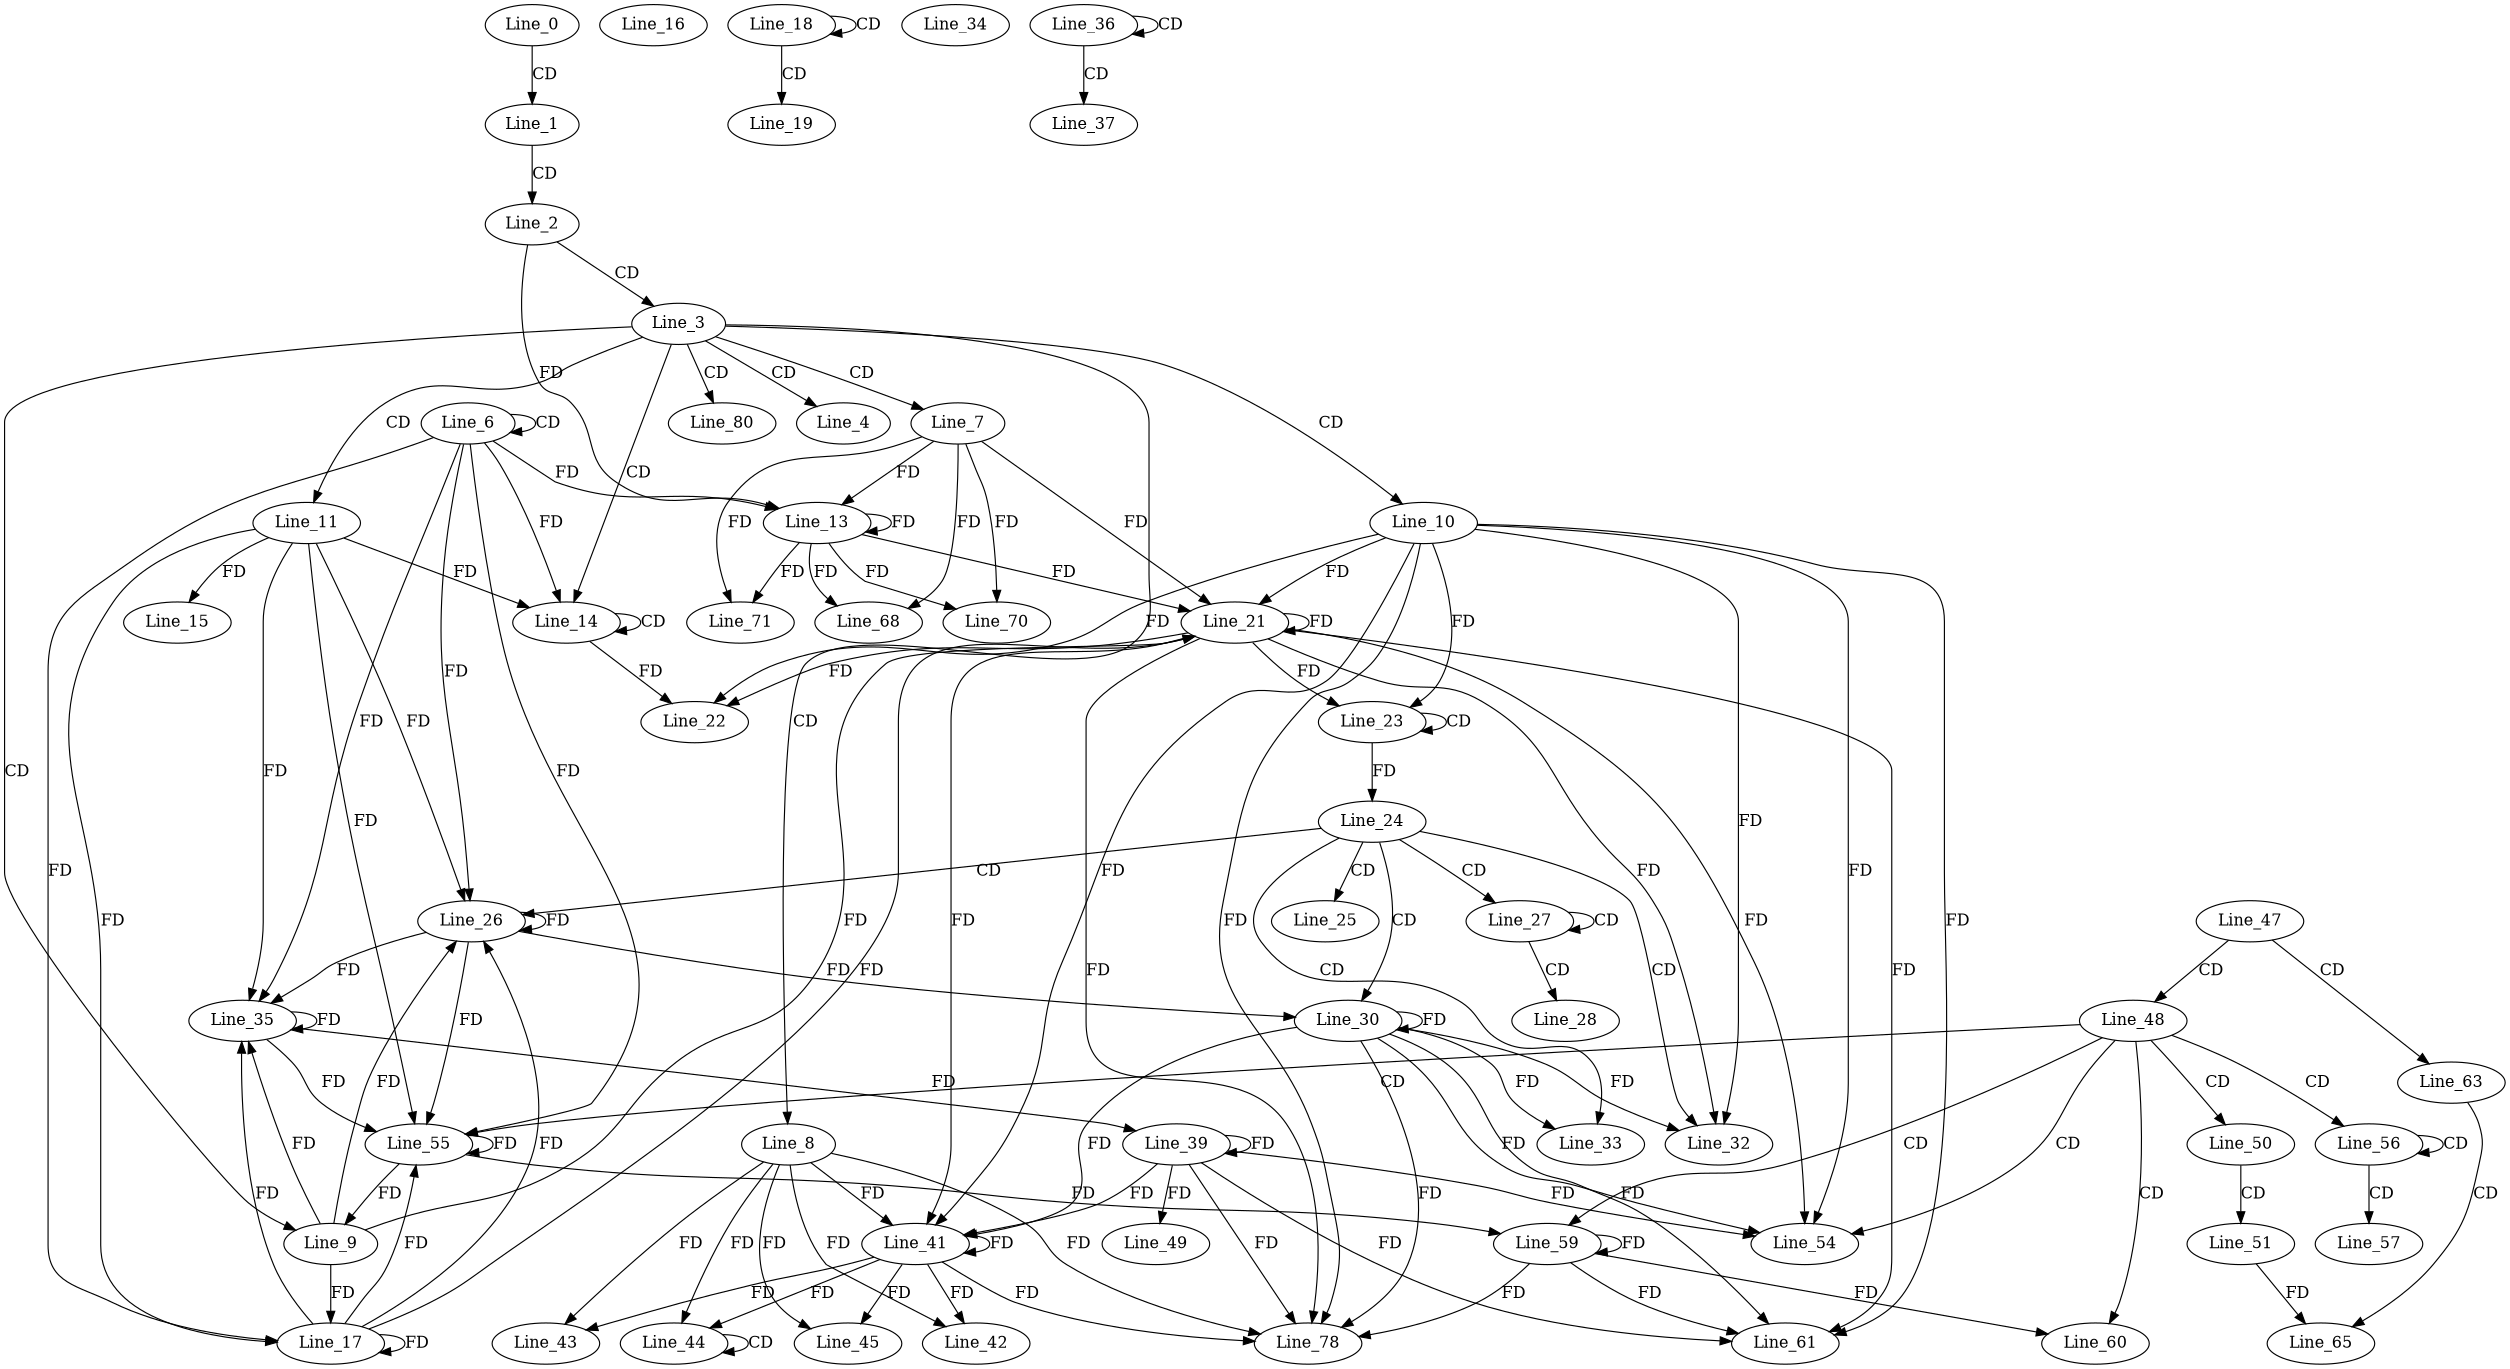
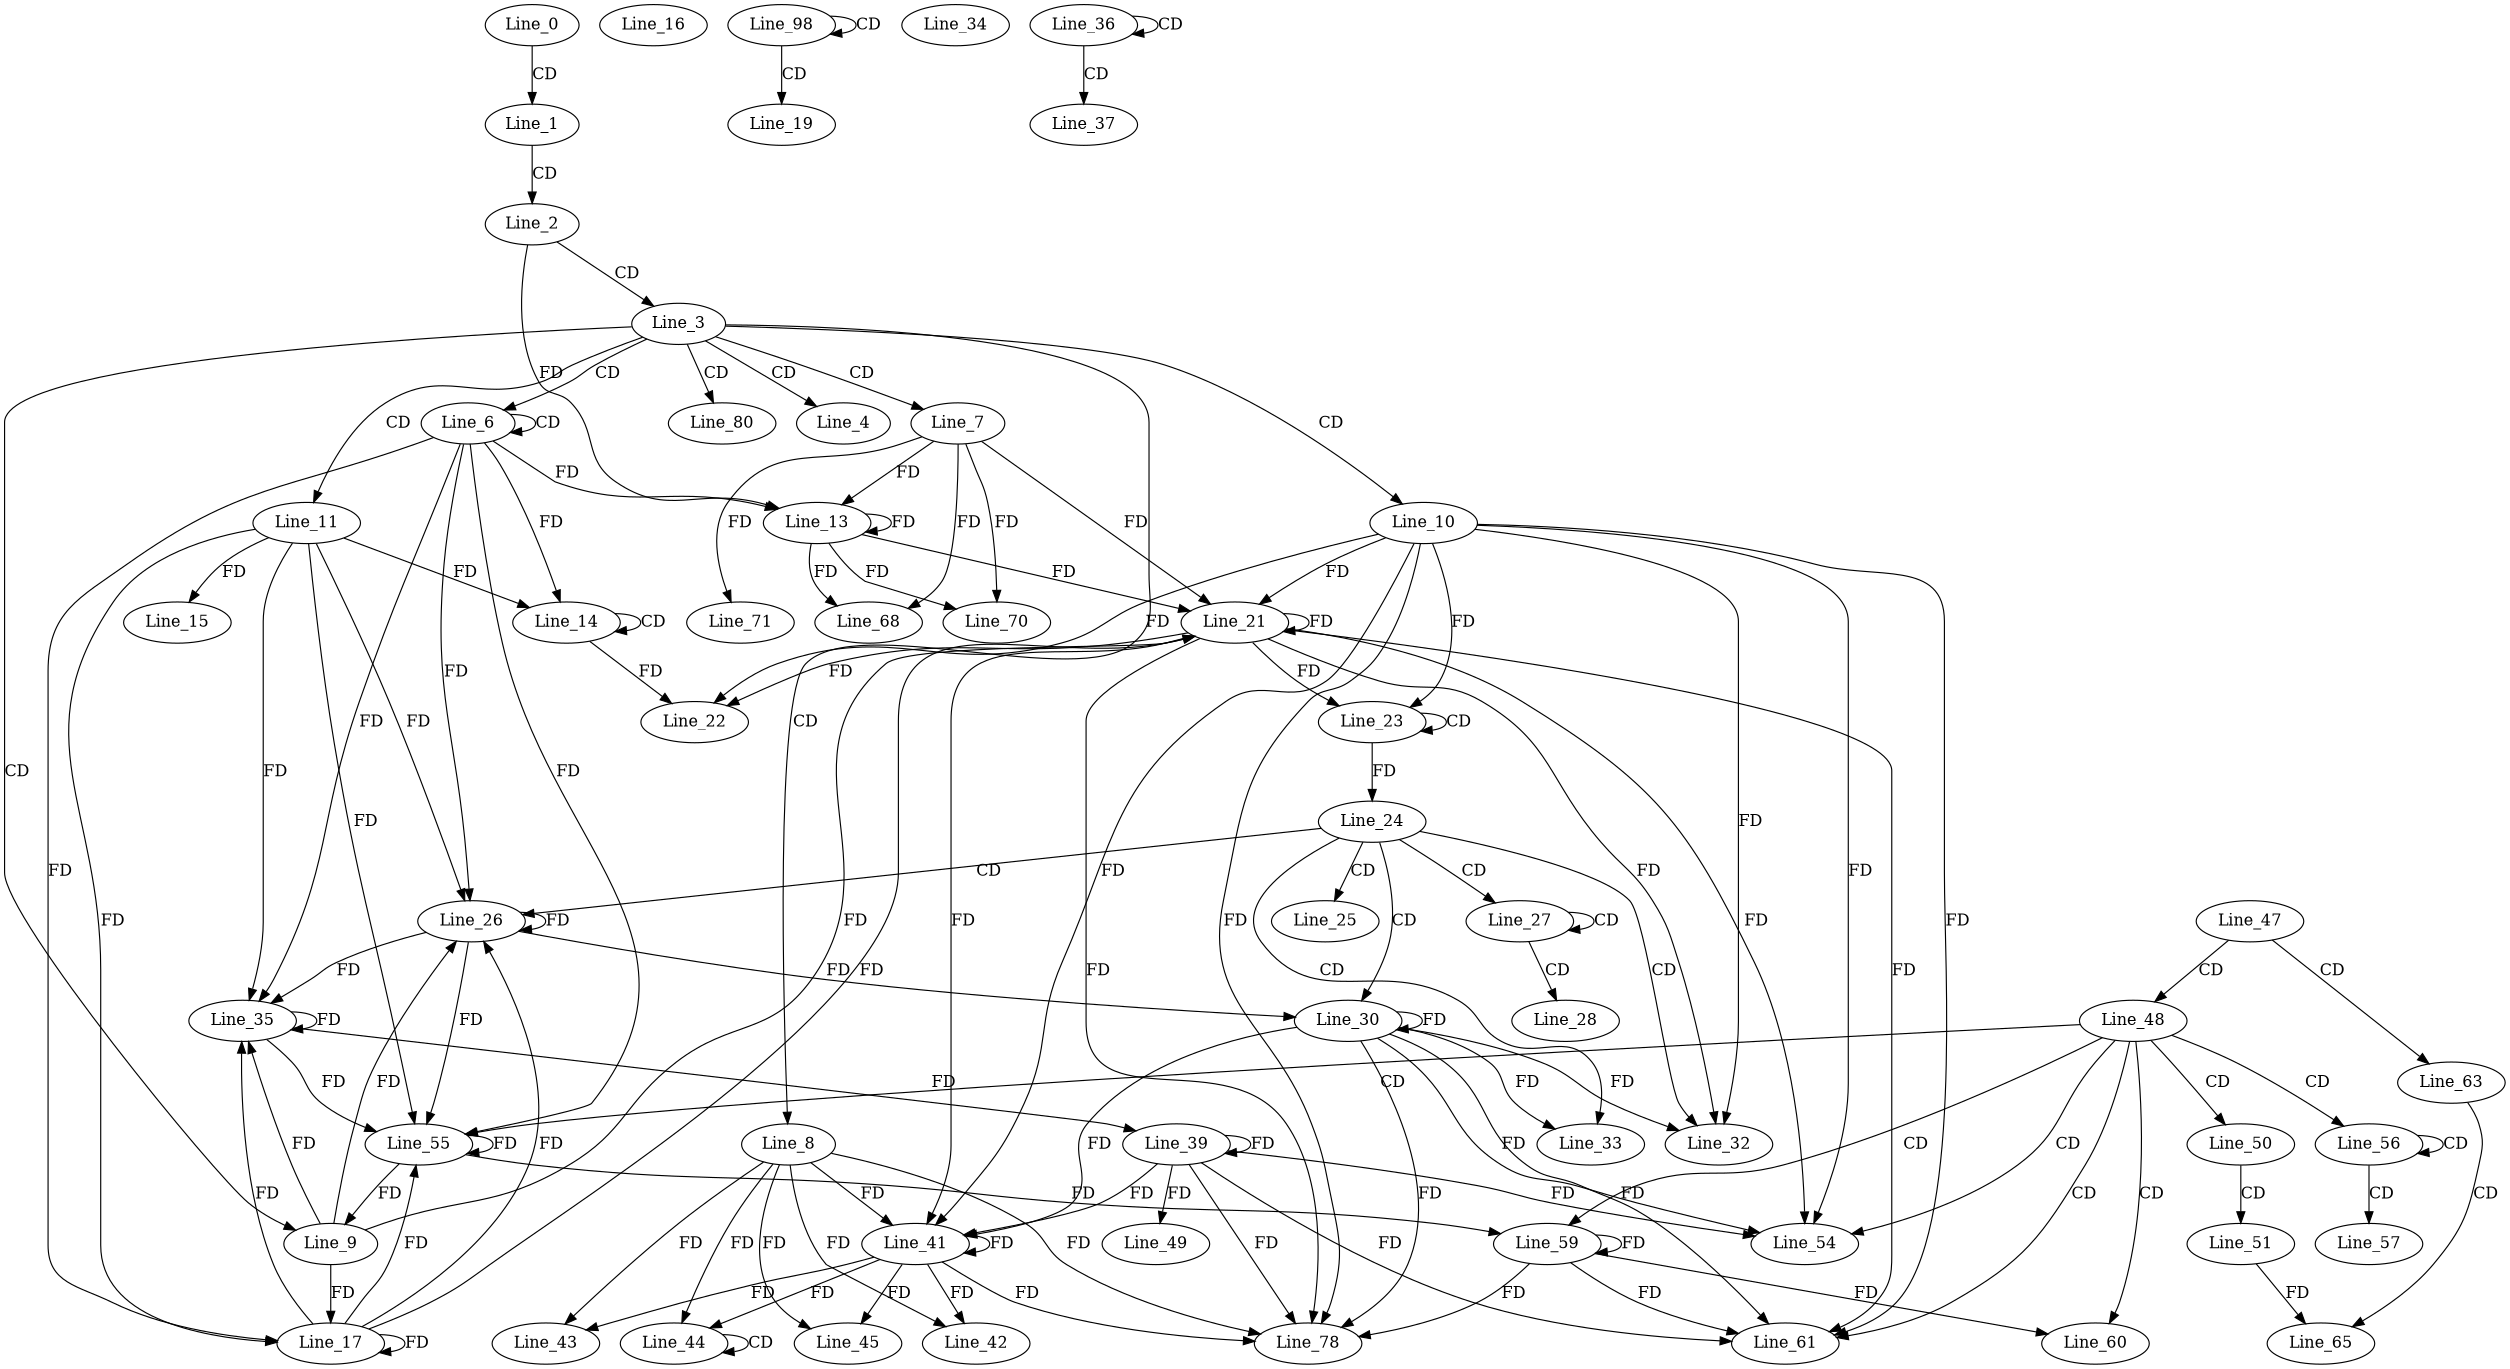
(782, 25) -> (782, 25)
(625, 468) -> (582, 374)
(778, 567) -> none
none -> (2037, 1236)
